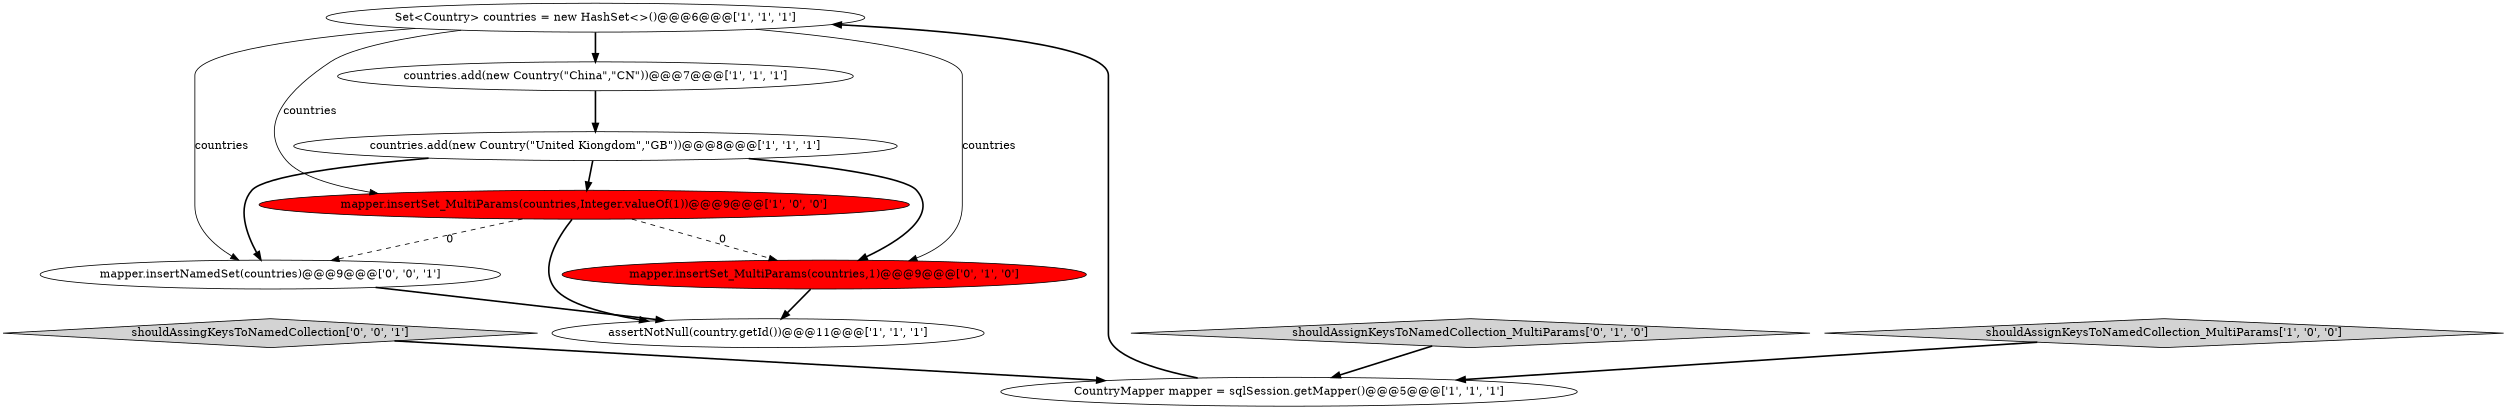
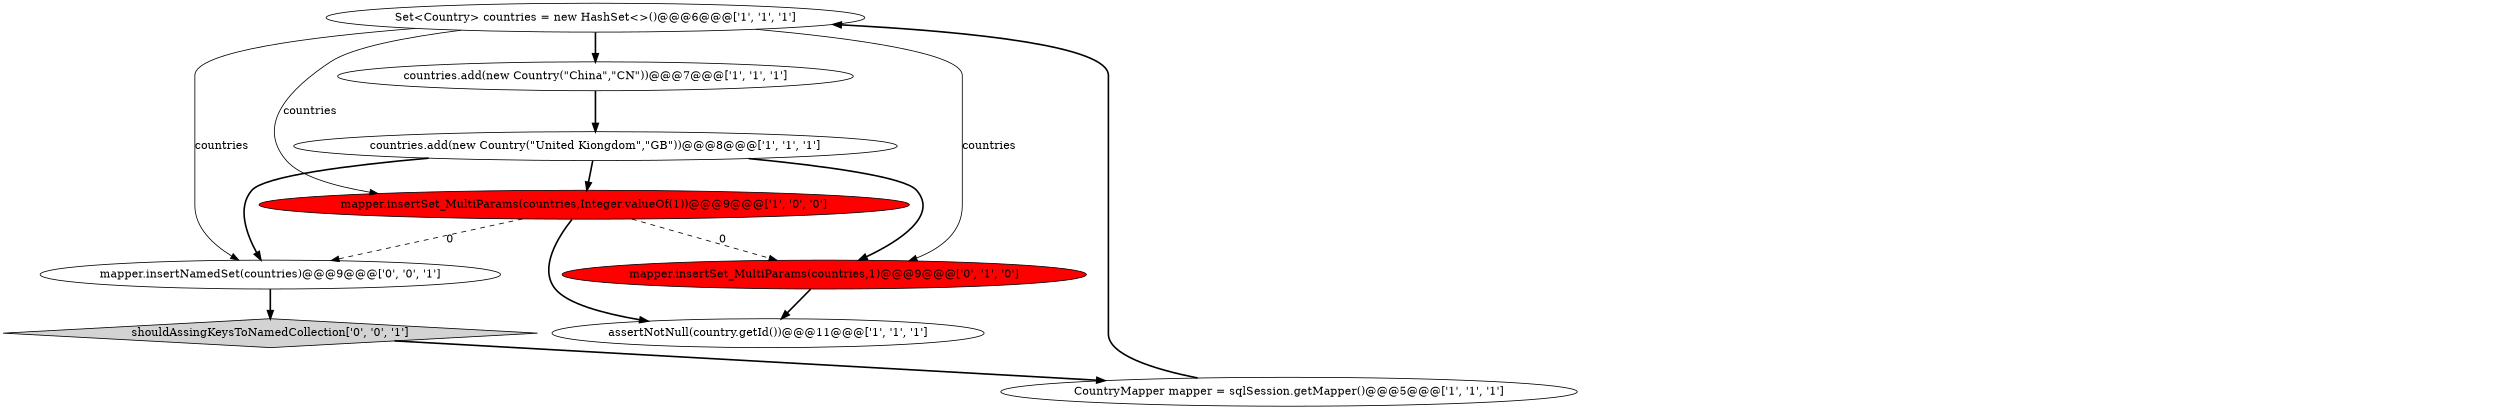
(516, 303) -> (270, 300)
(1470, 333) -> none
(2164, 333) -> none
